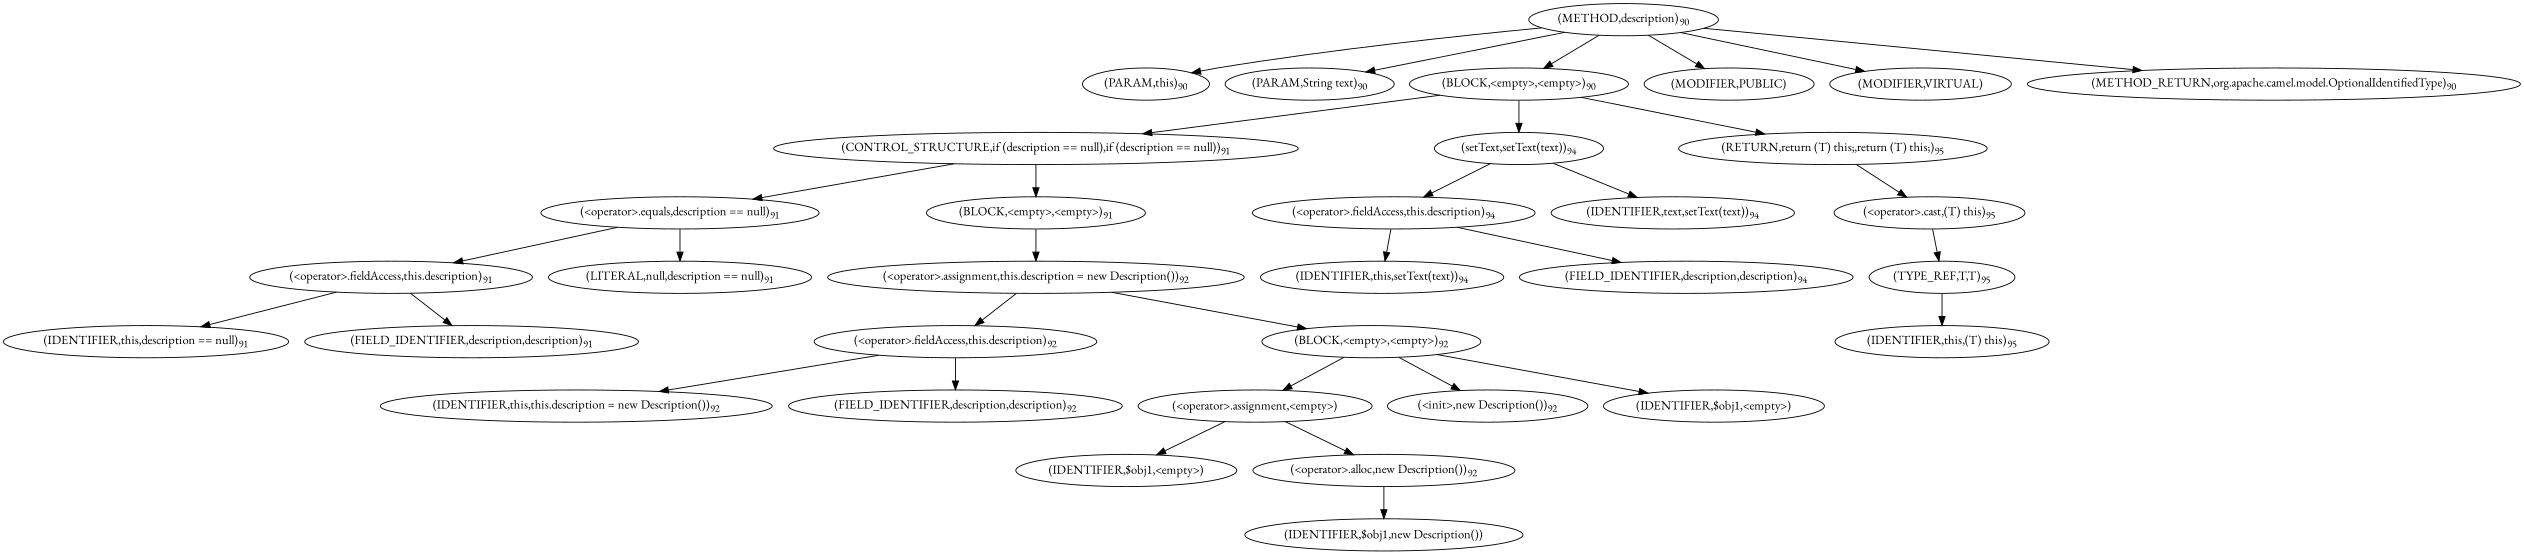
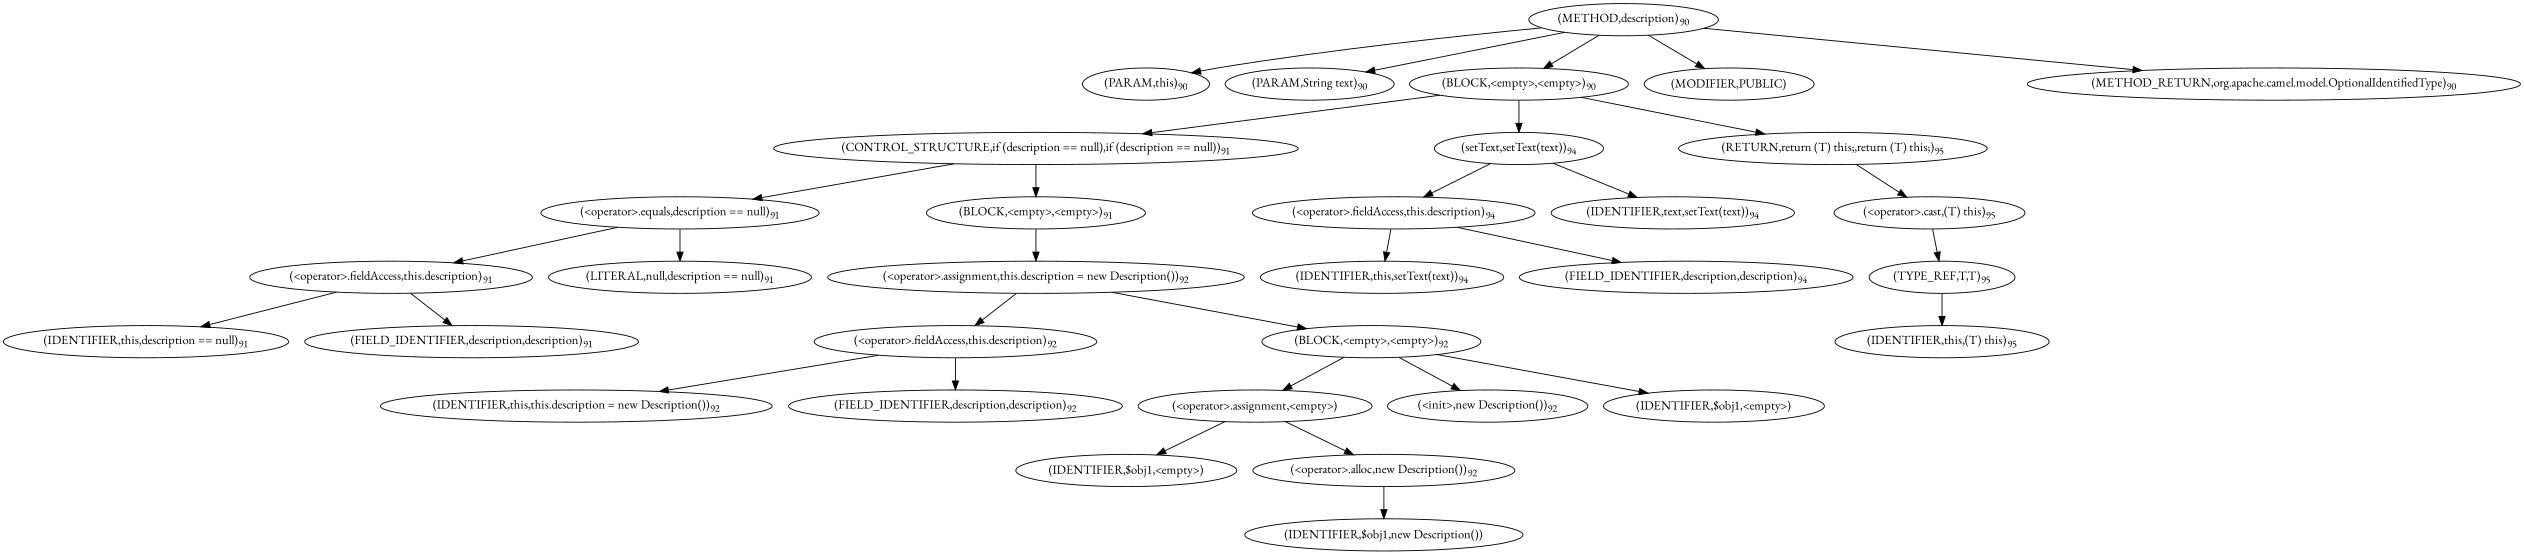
(1921, 84) -> none
